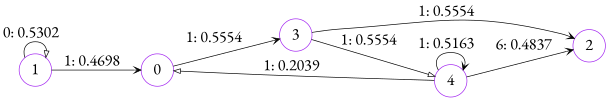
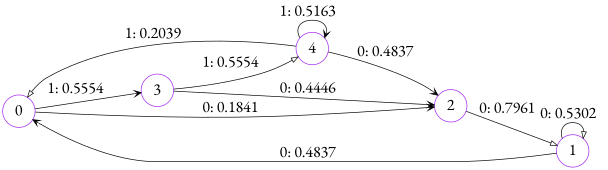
(451, 11) -> (312, 88)
(528, 45) -> (390, 52)
(96, 61) -> (312, 153)
none -> (232, 117)
none -> (509, 127)
